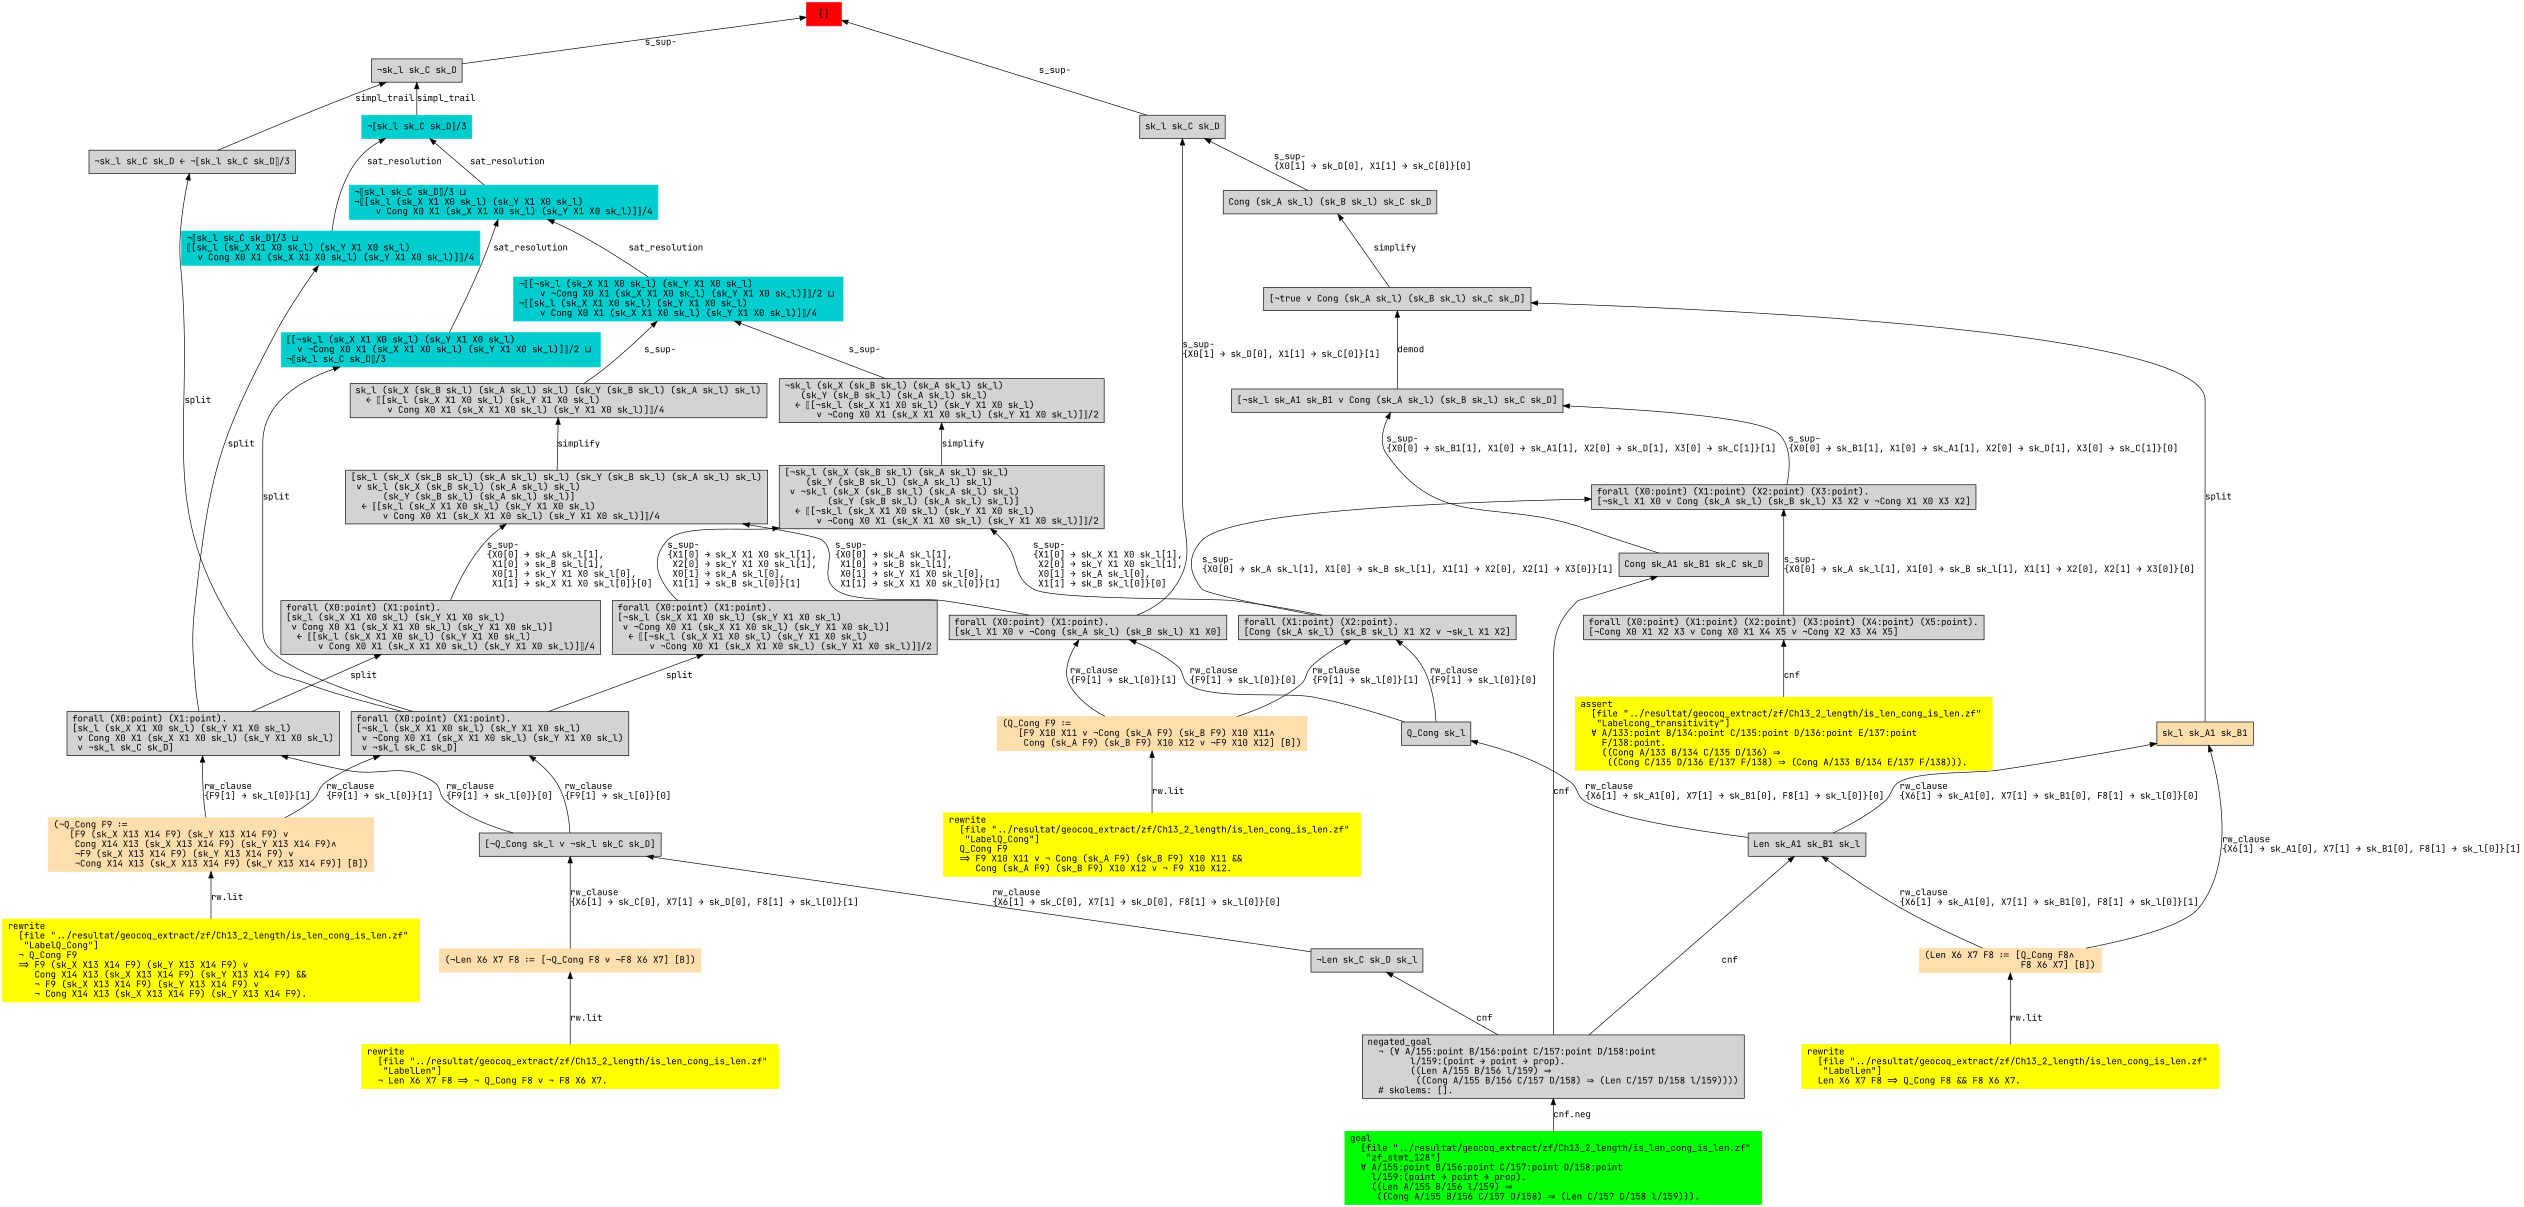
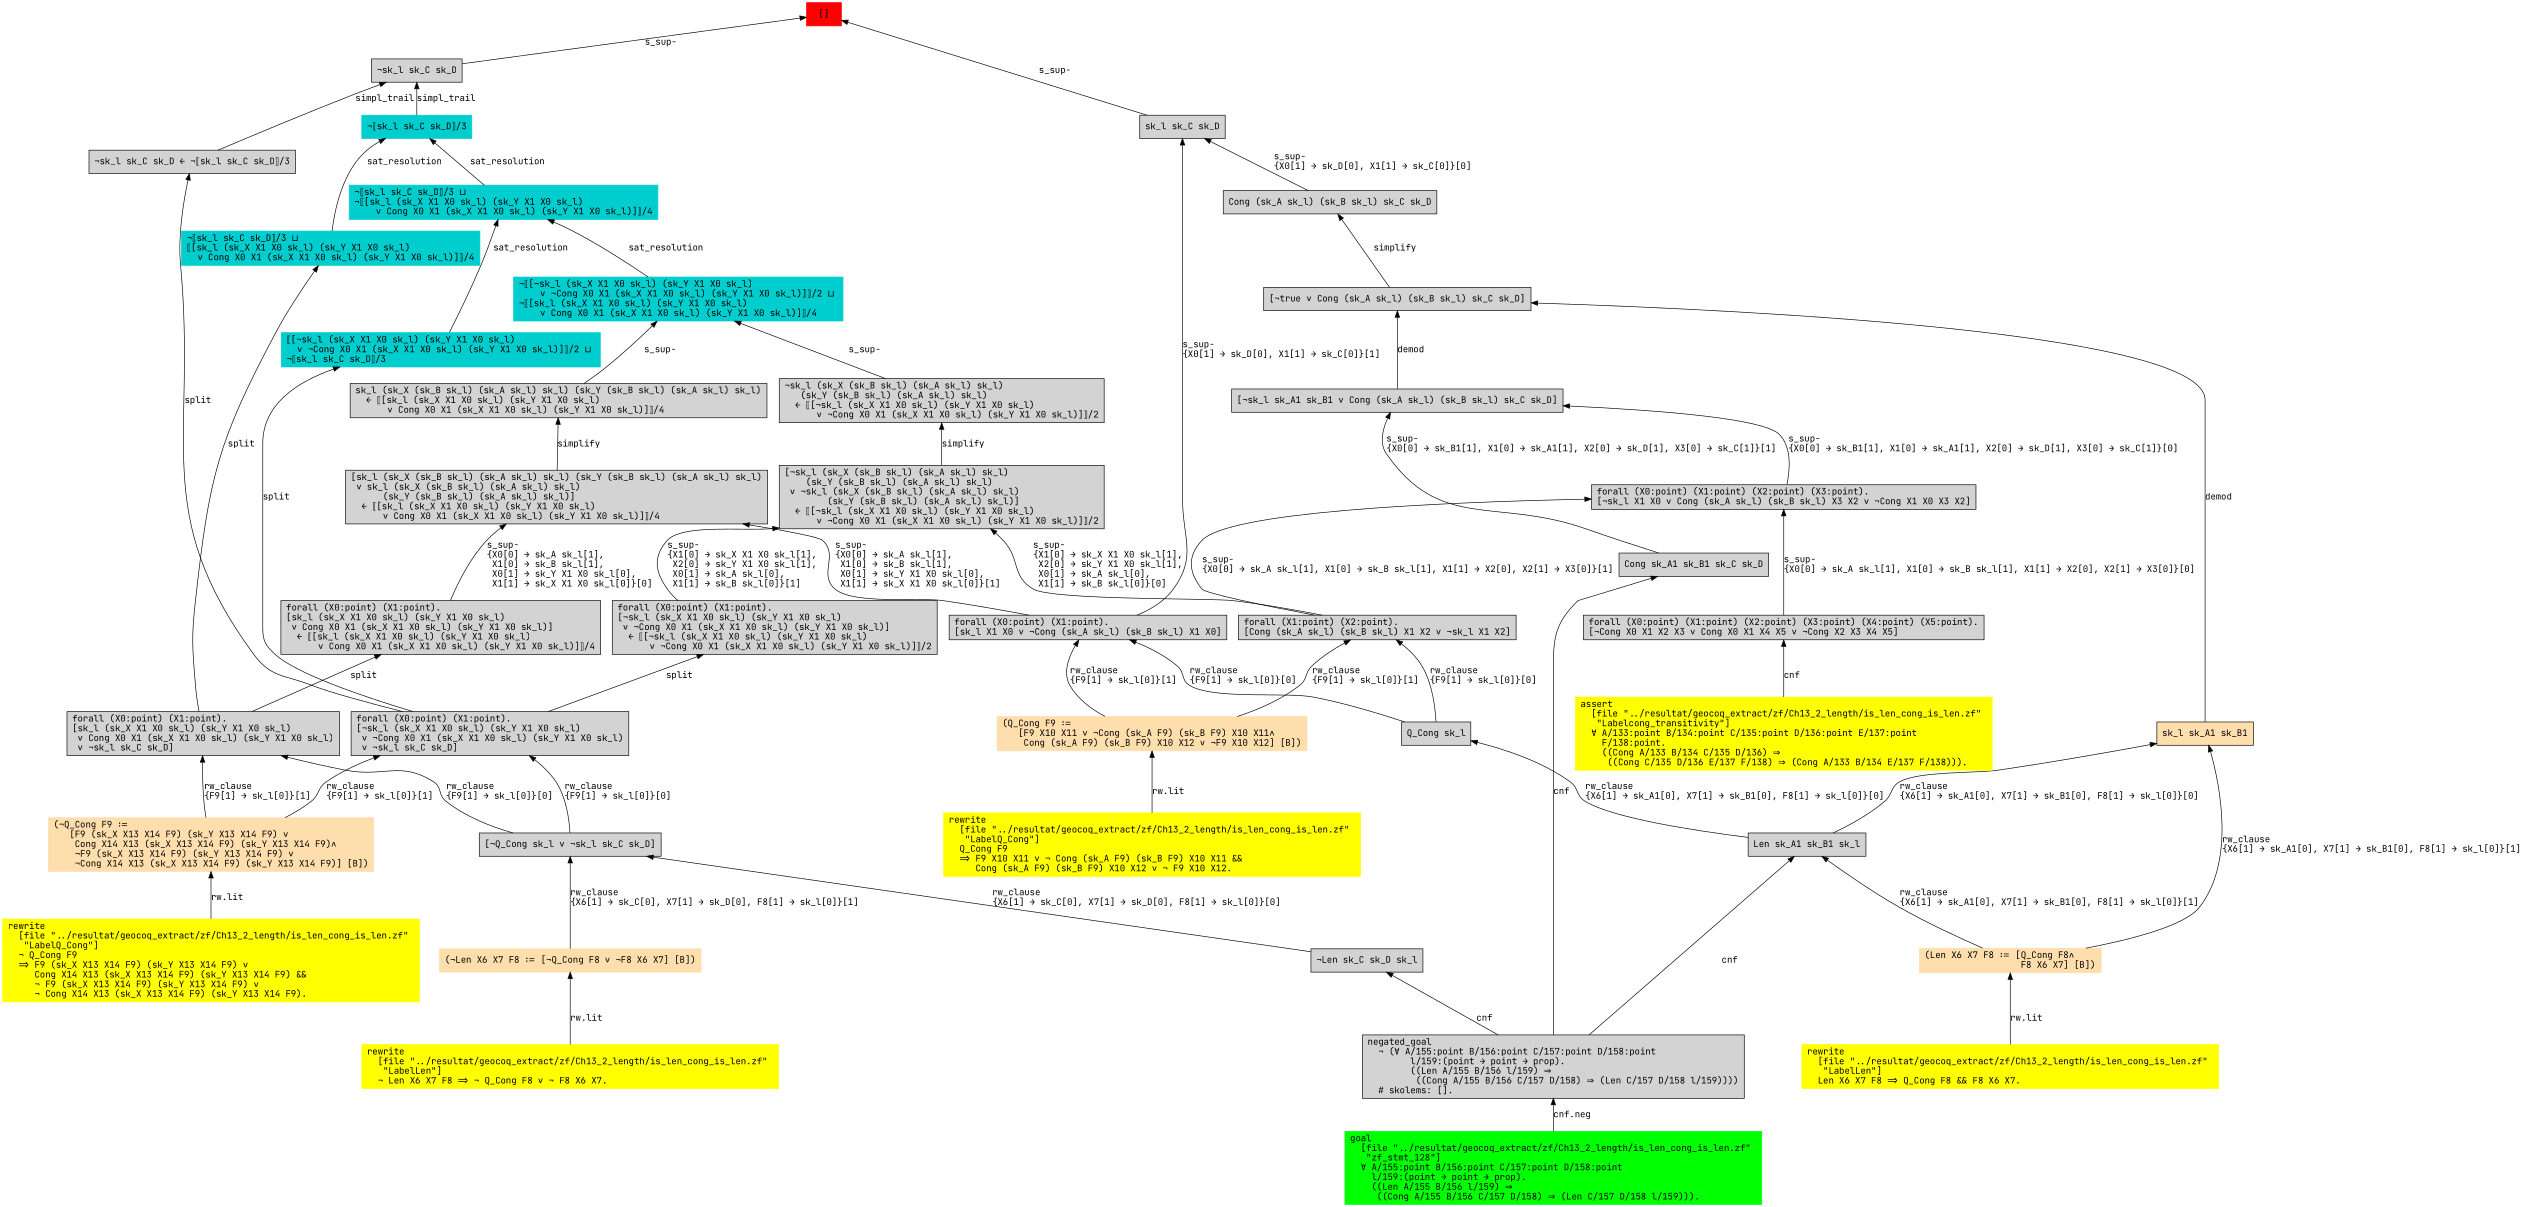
(2219, 497) -> (2219, 497)
